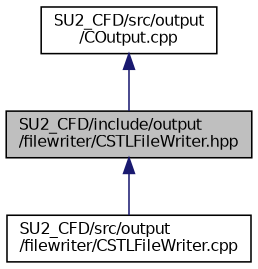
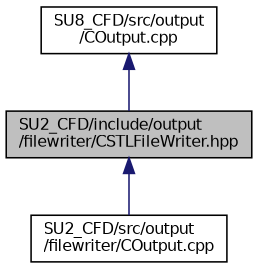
(129, 30) -> (129, 30)
(129, 239) -> (129, 239)
